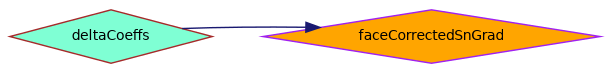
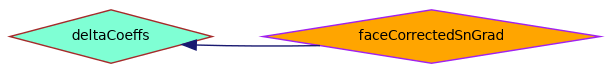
(244, 27) -> (258, 46)
